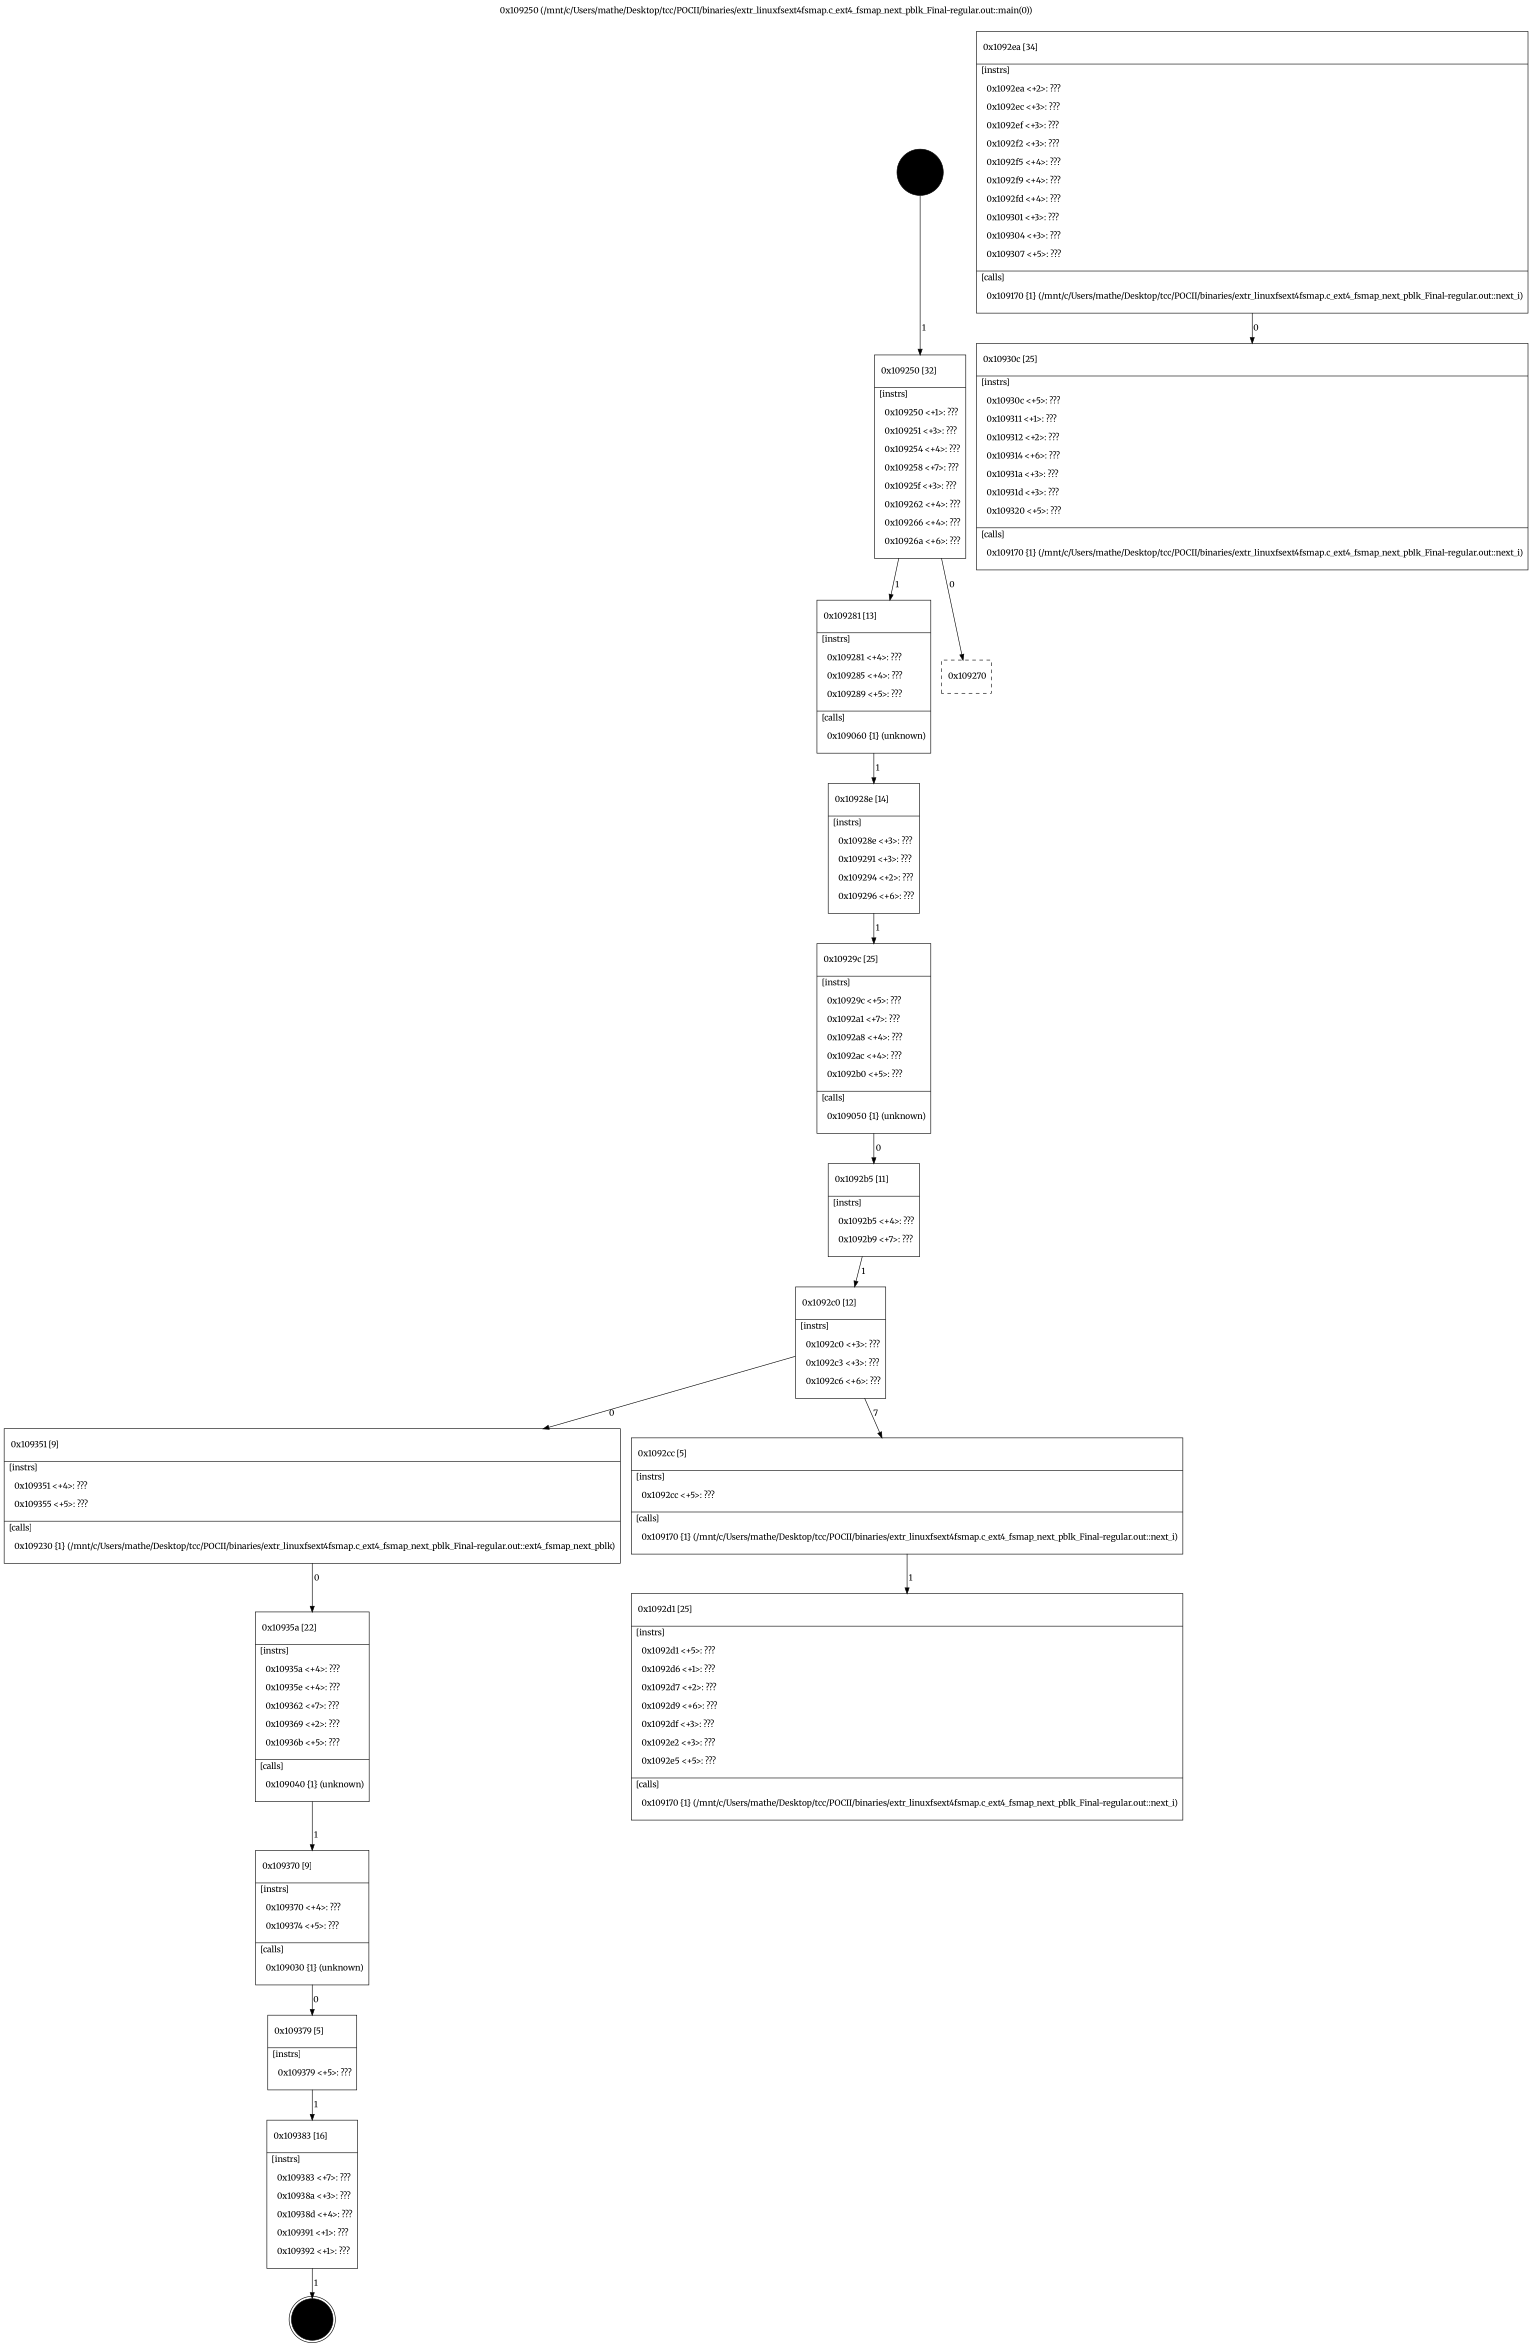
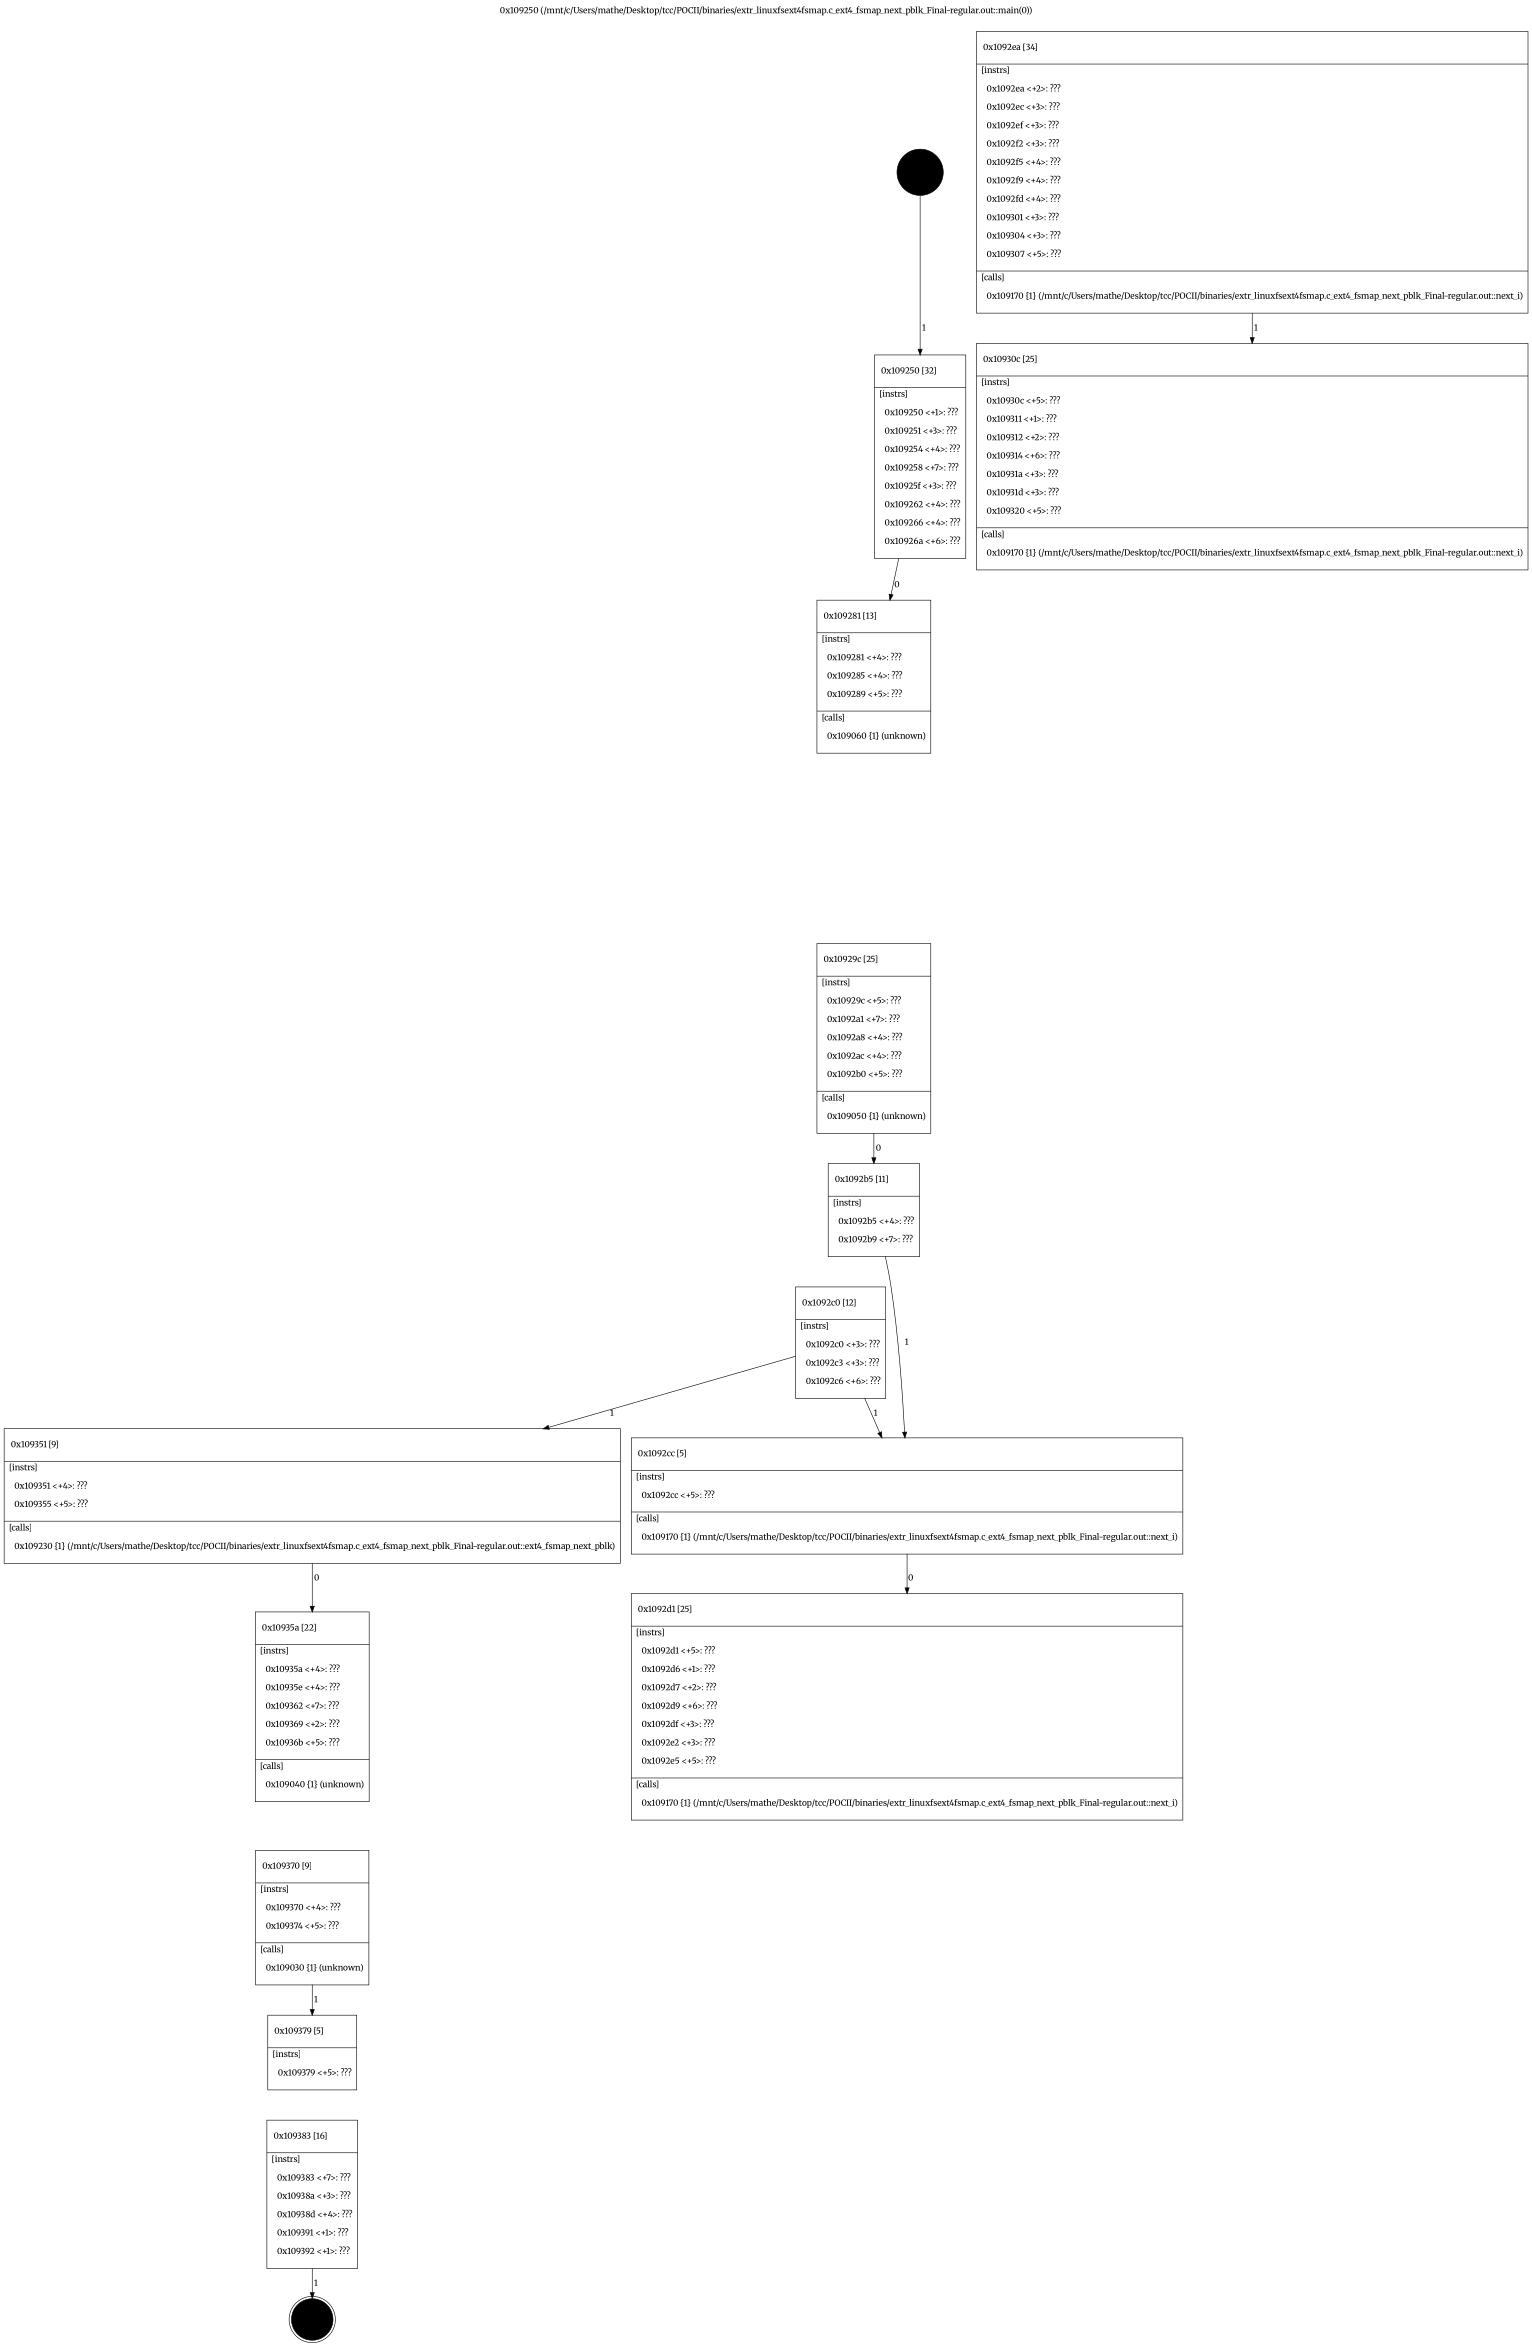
(1255, 328) -> (1255, 328)
(896, 585) -> (896, 585)
(966, 677) -> none
(874, 848) -> none
(859, 1269) -> (898, 1344)
(611, 1414) -> (611, 1414)
(875, 1414) -> (875, 1414)
(910, 1578) -> (910, 1578)
(312, 1823) -> none
(315, 2000) -> (315, 2000)
(312, 2102) -> none
